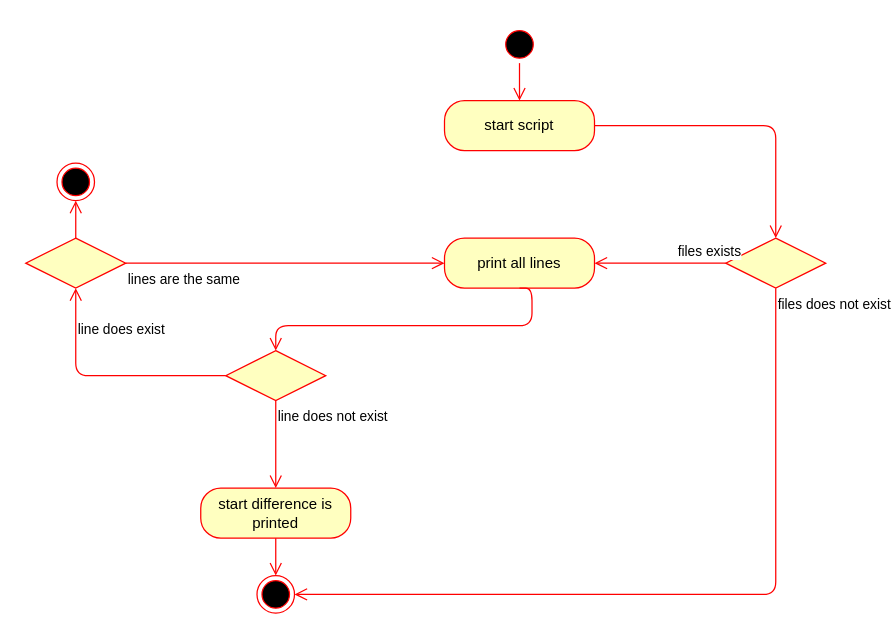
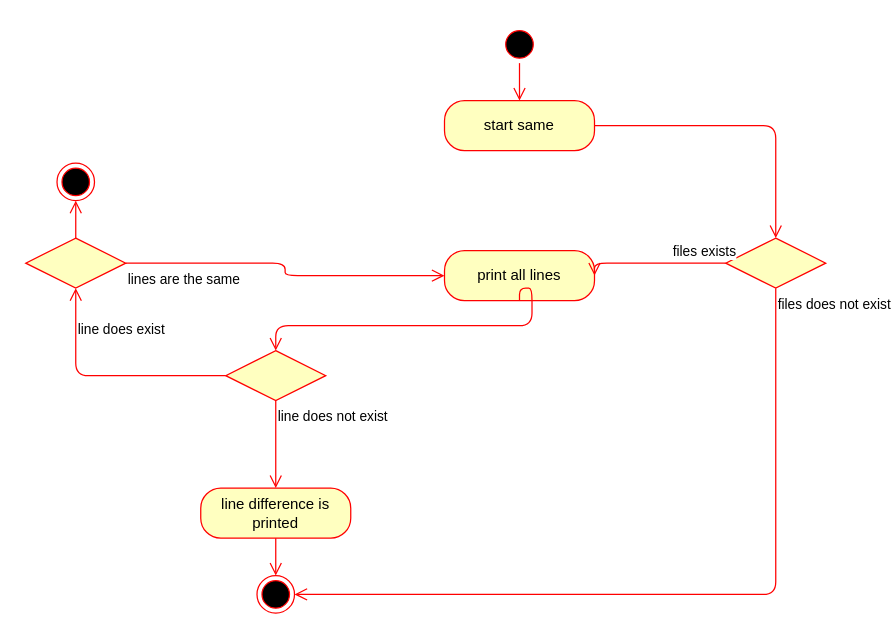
(519, 126) -> (519, 126)
(519, 263) -> (519, 276)
(276, 513) -> (276, 513)
